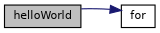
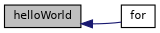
(96, 9) -> (107, 23)
